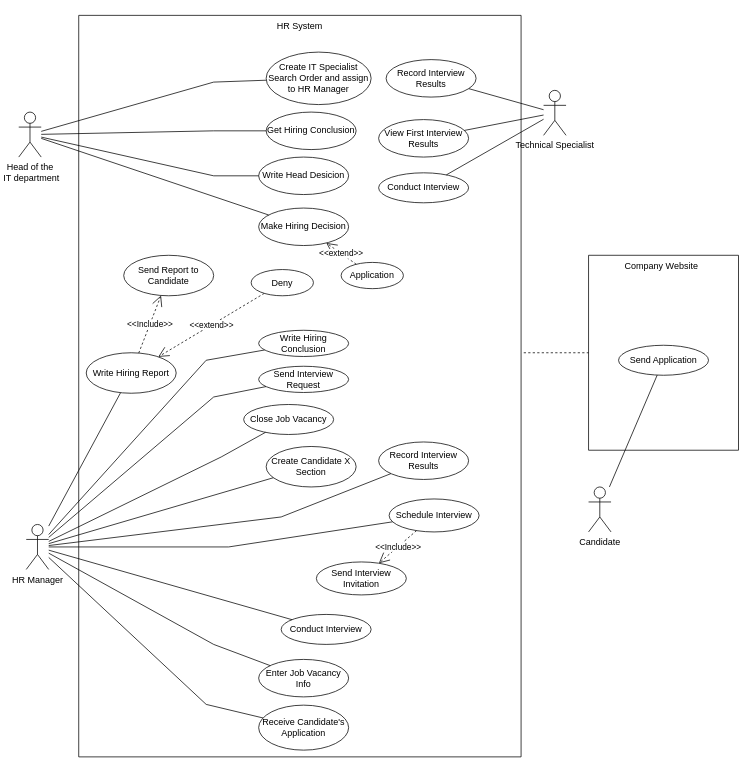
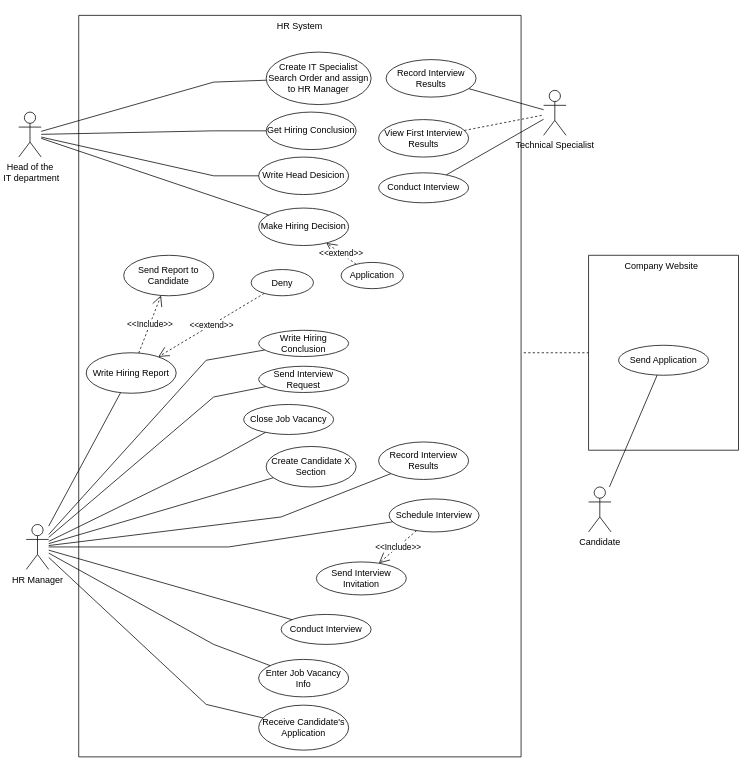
(504, 123) -> (504, 123)
